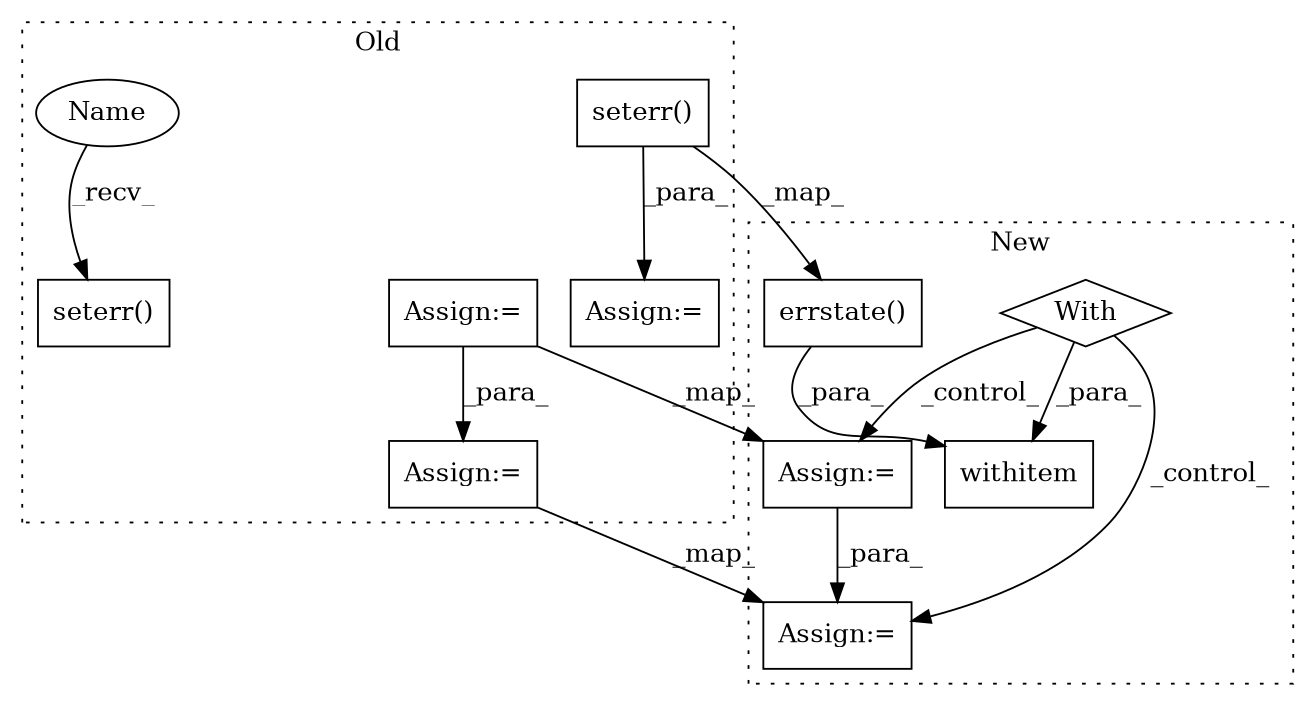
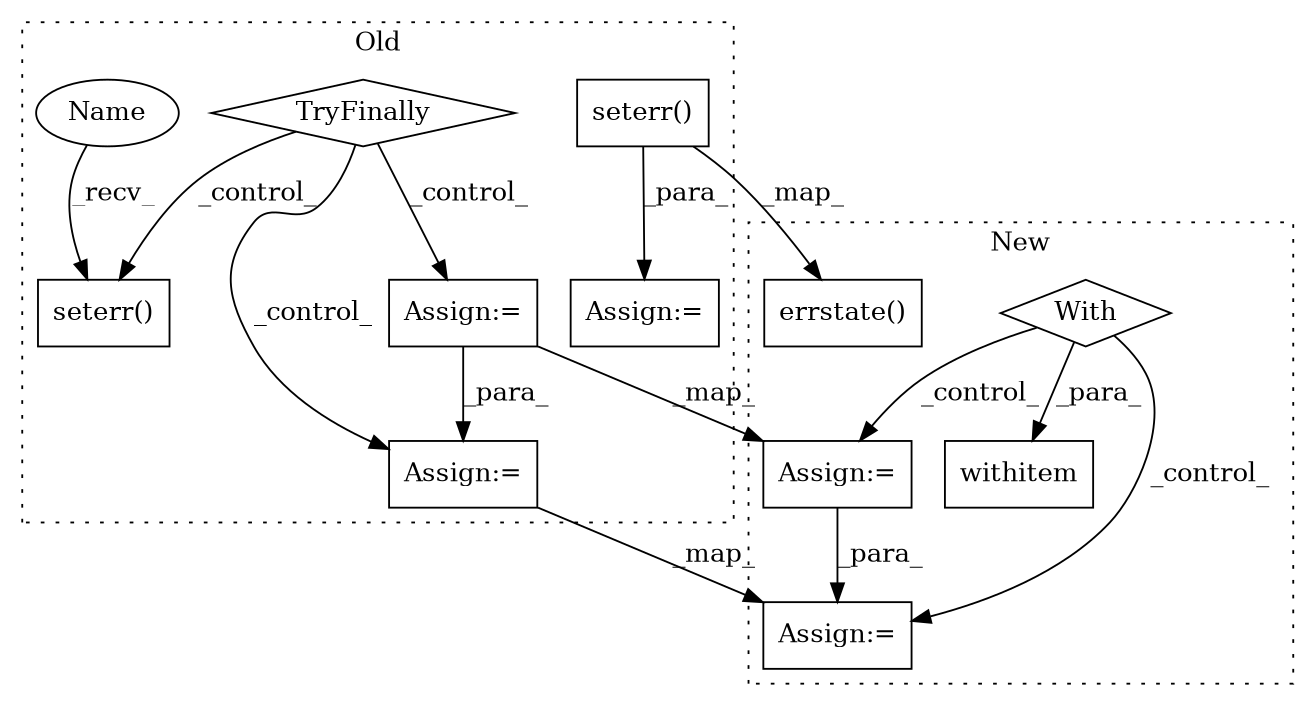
none -> (363, 113)
(826, 430) -> none
